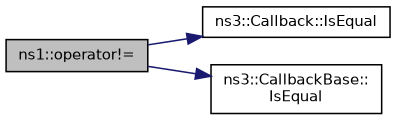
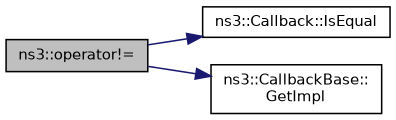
(77, 56) -> (77, 56)
(296, 89) -> (296, 89)
